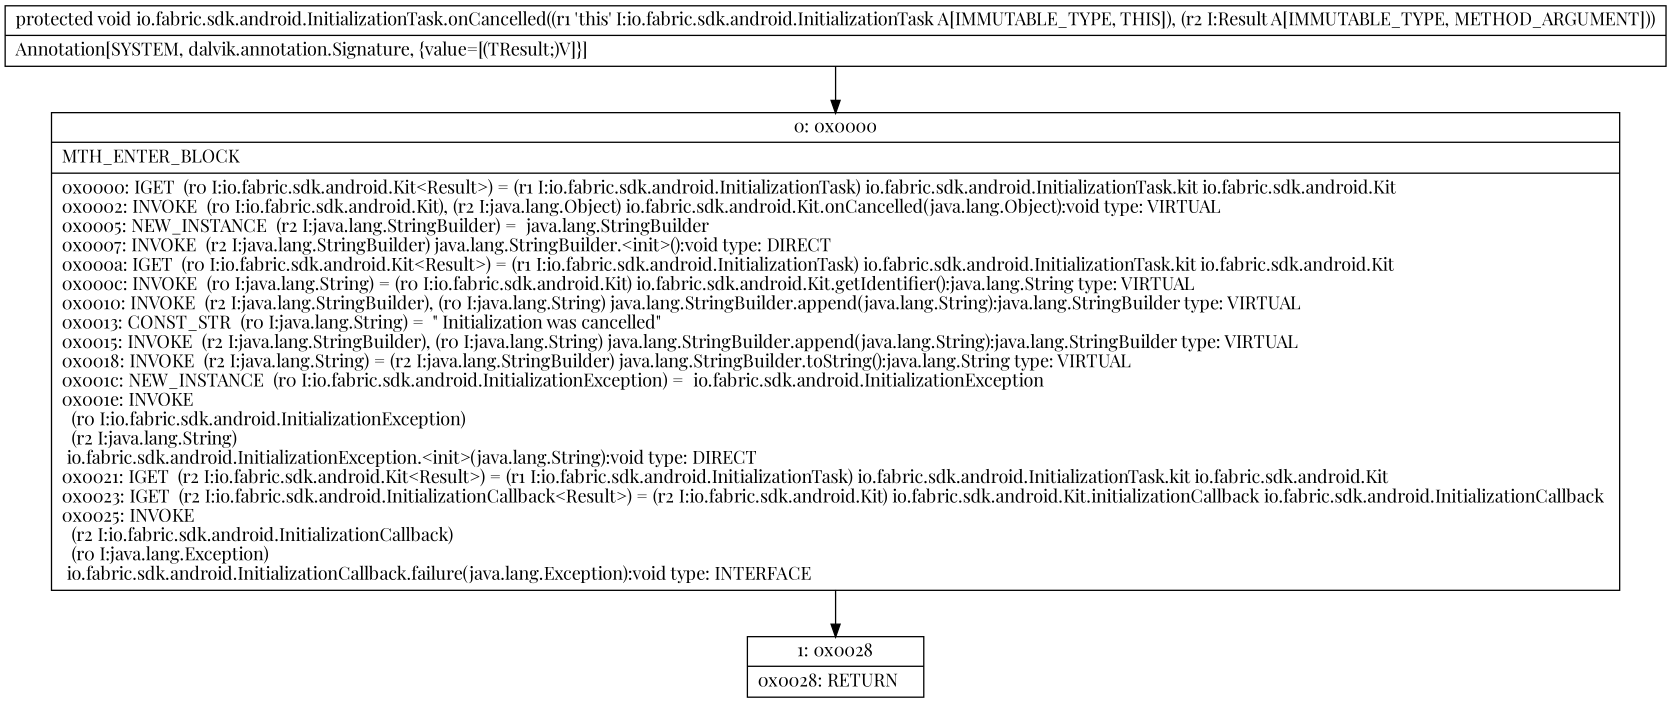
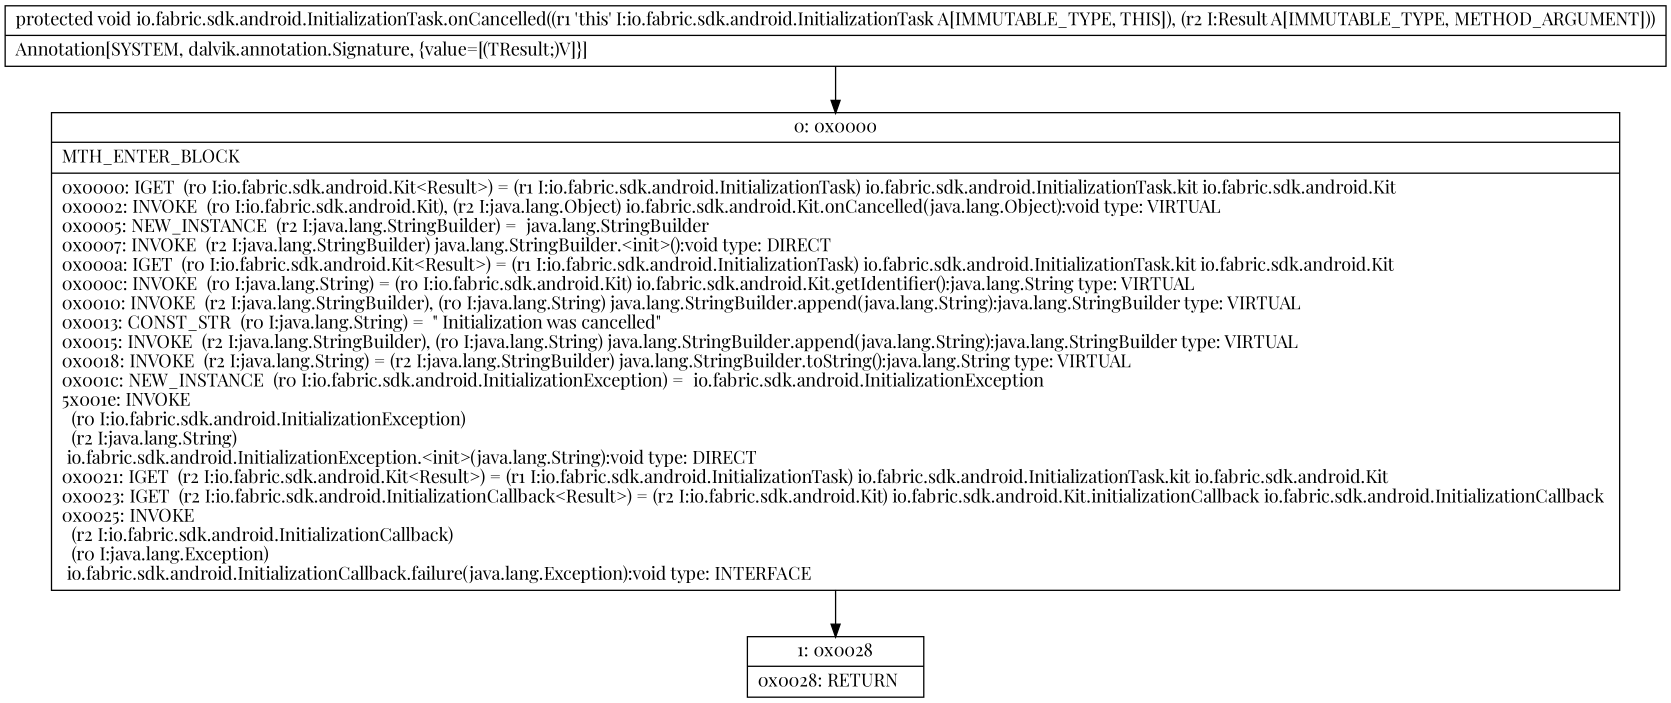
(133, 400) -> (131, 400)
